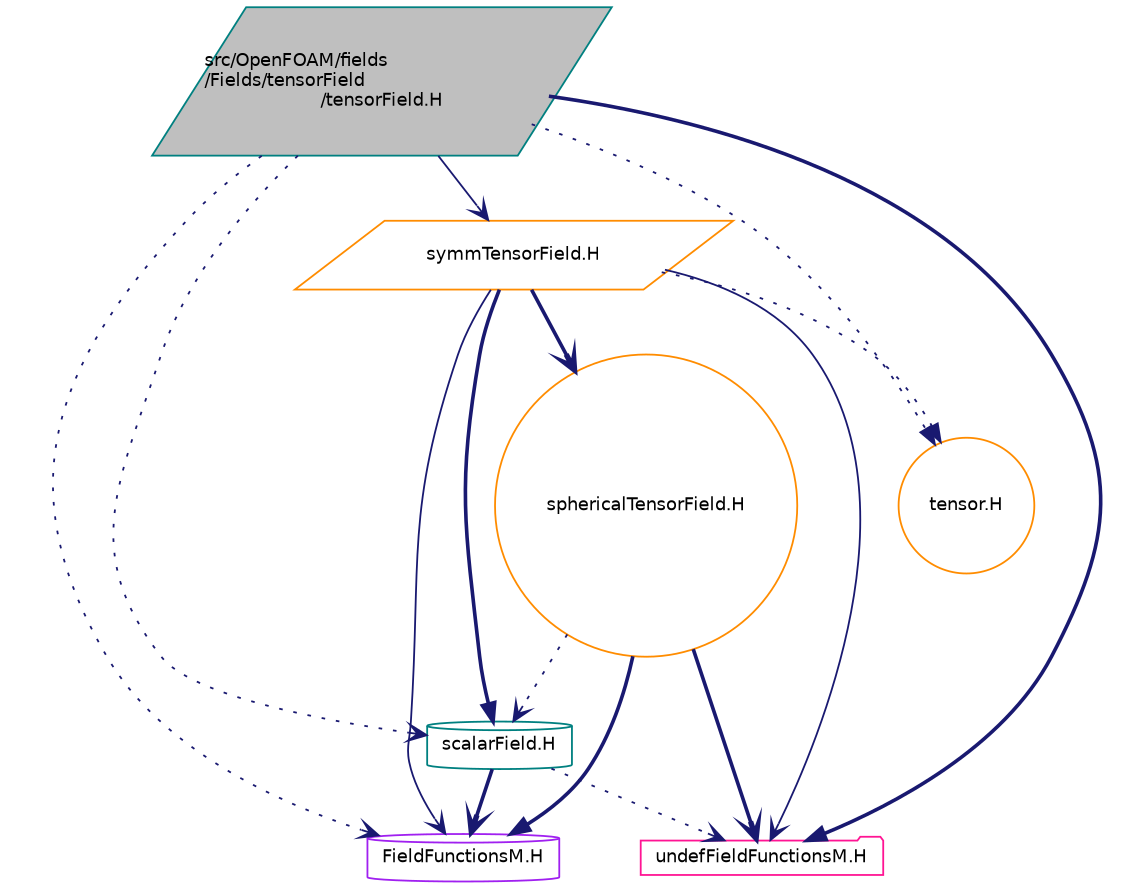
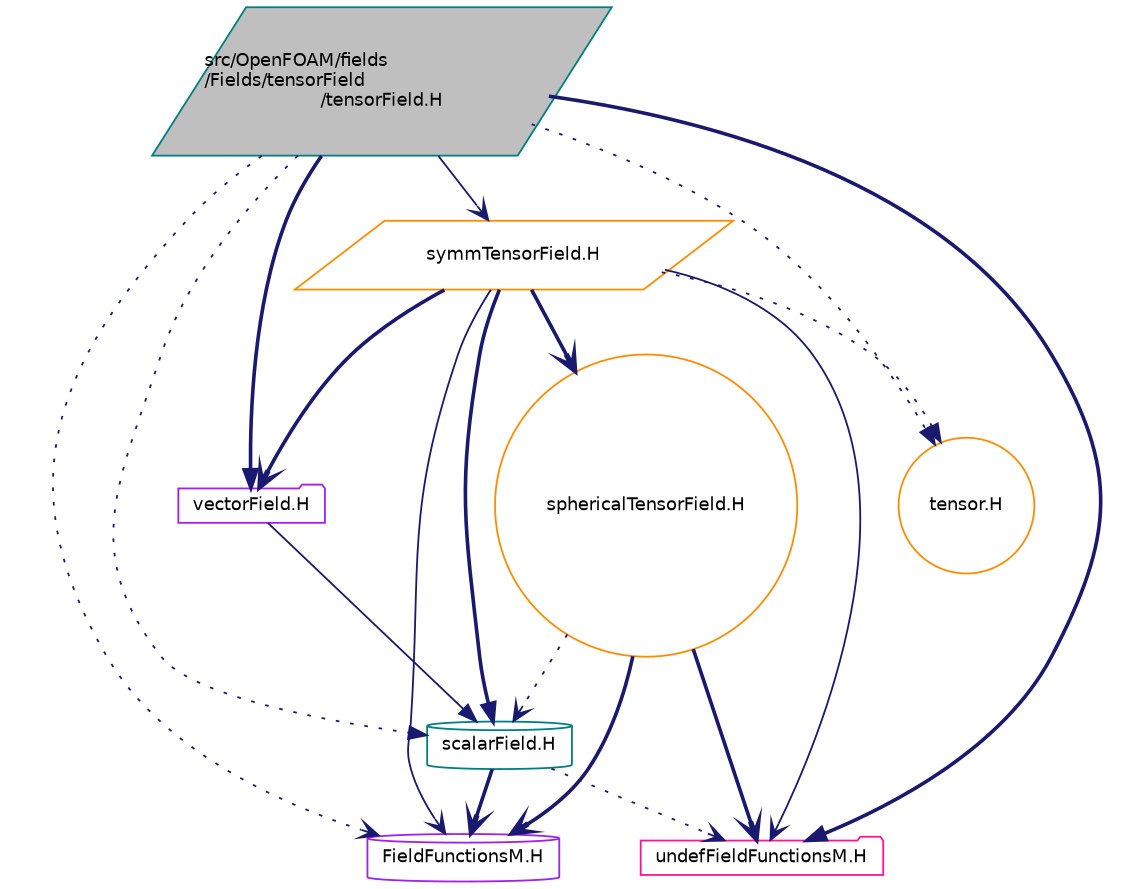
none -> (252, 506)
(114, 517) -> (114, 517)
(598, 752) -> (598, 752)
